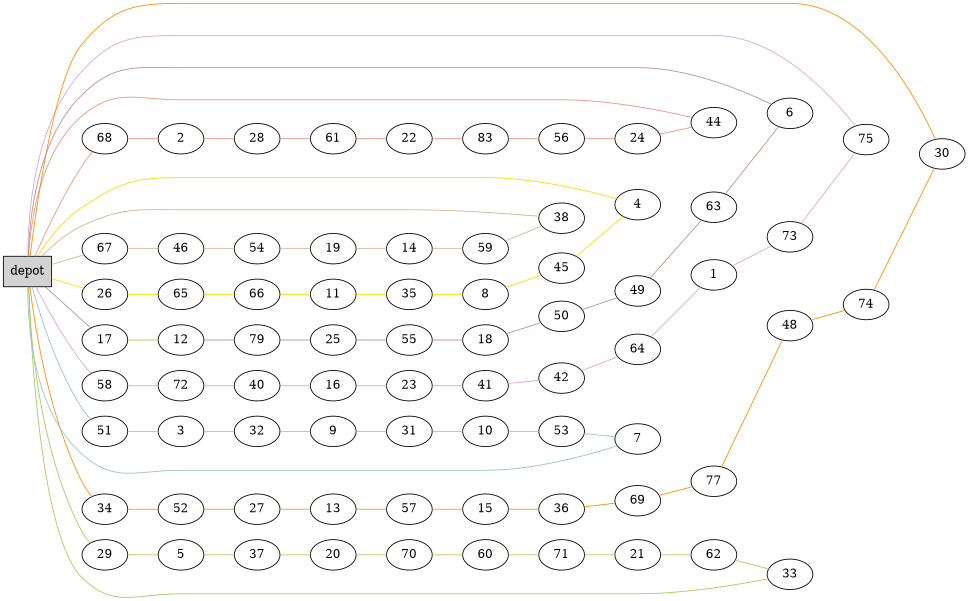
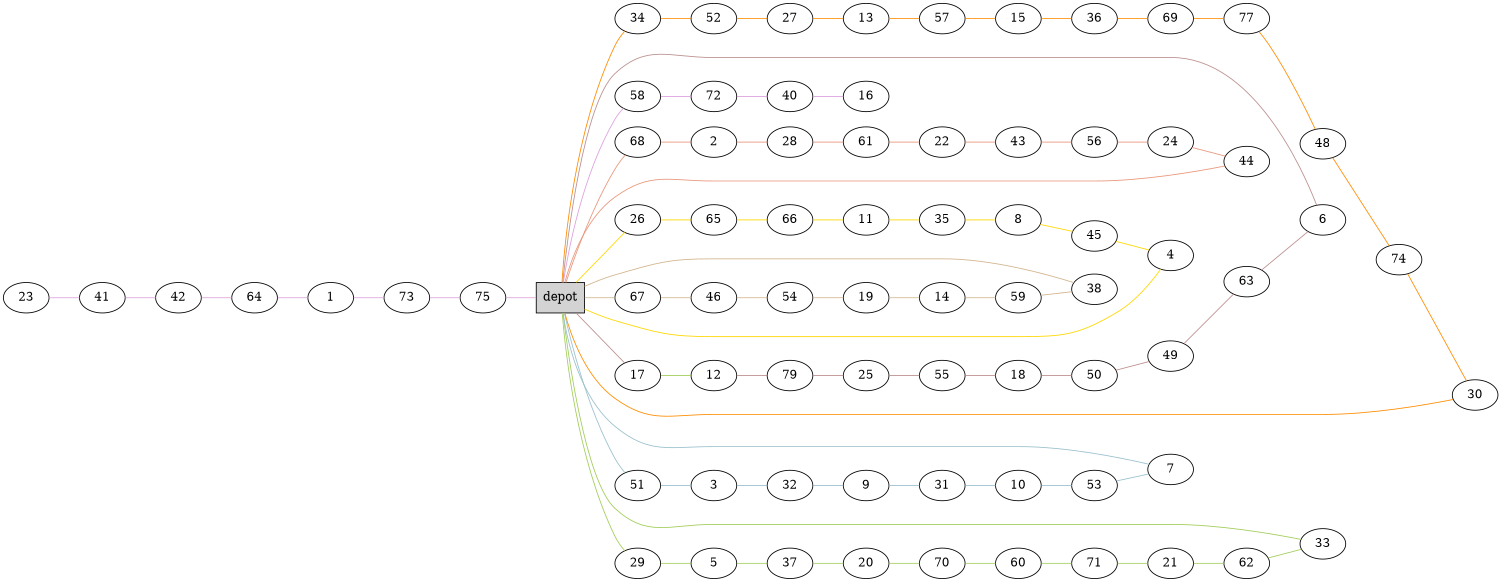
(486, 139) -> (1018, 142)
(371, 386) -> none
(143, 431) -> (676, 486)
